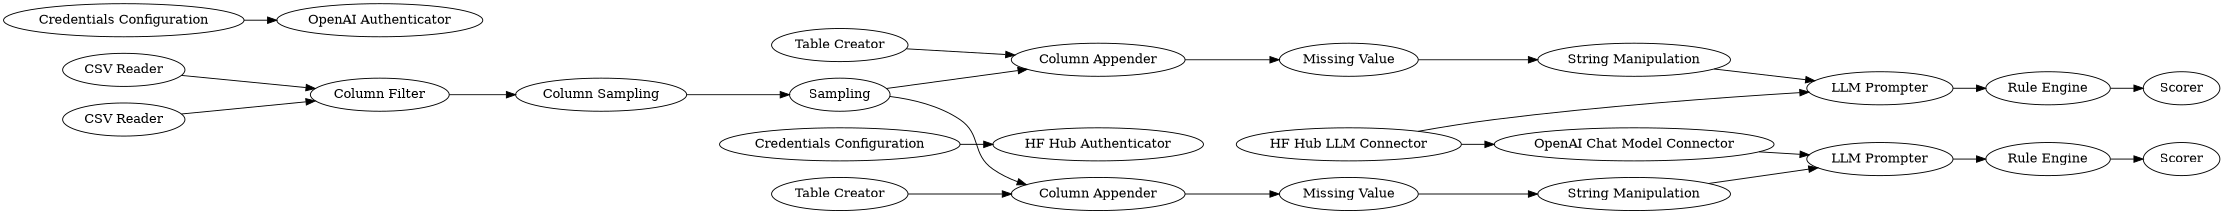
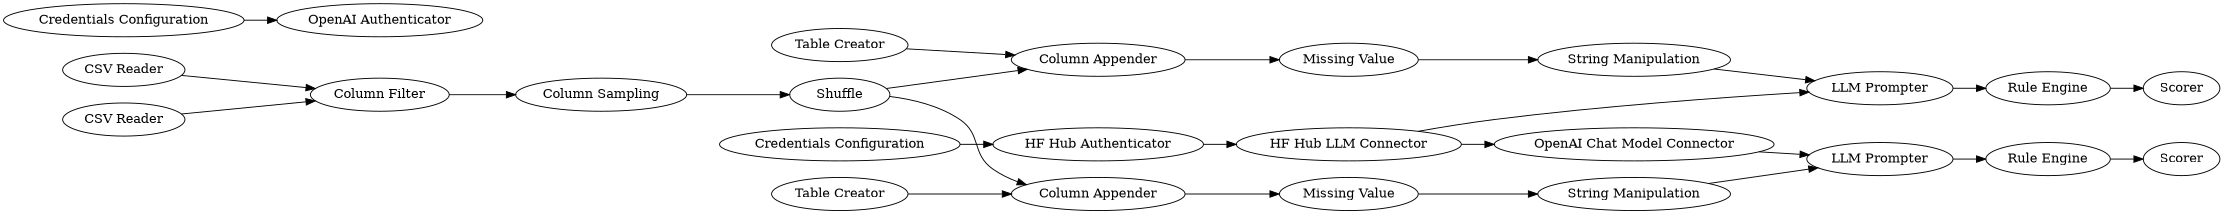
(840, 95) -> (840, 95)
none -> (1215, 144)
